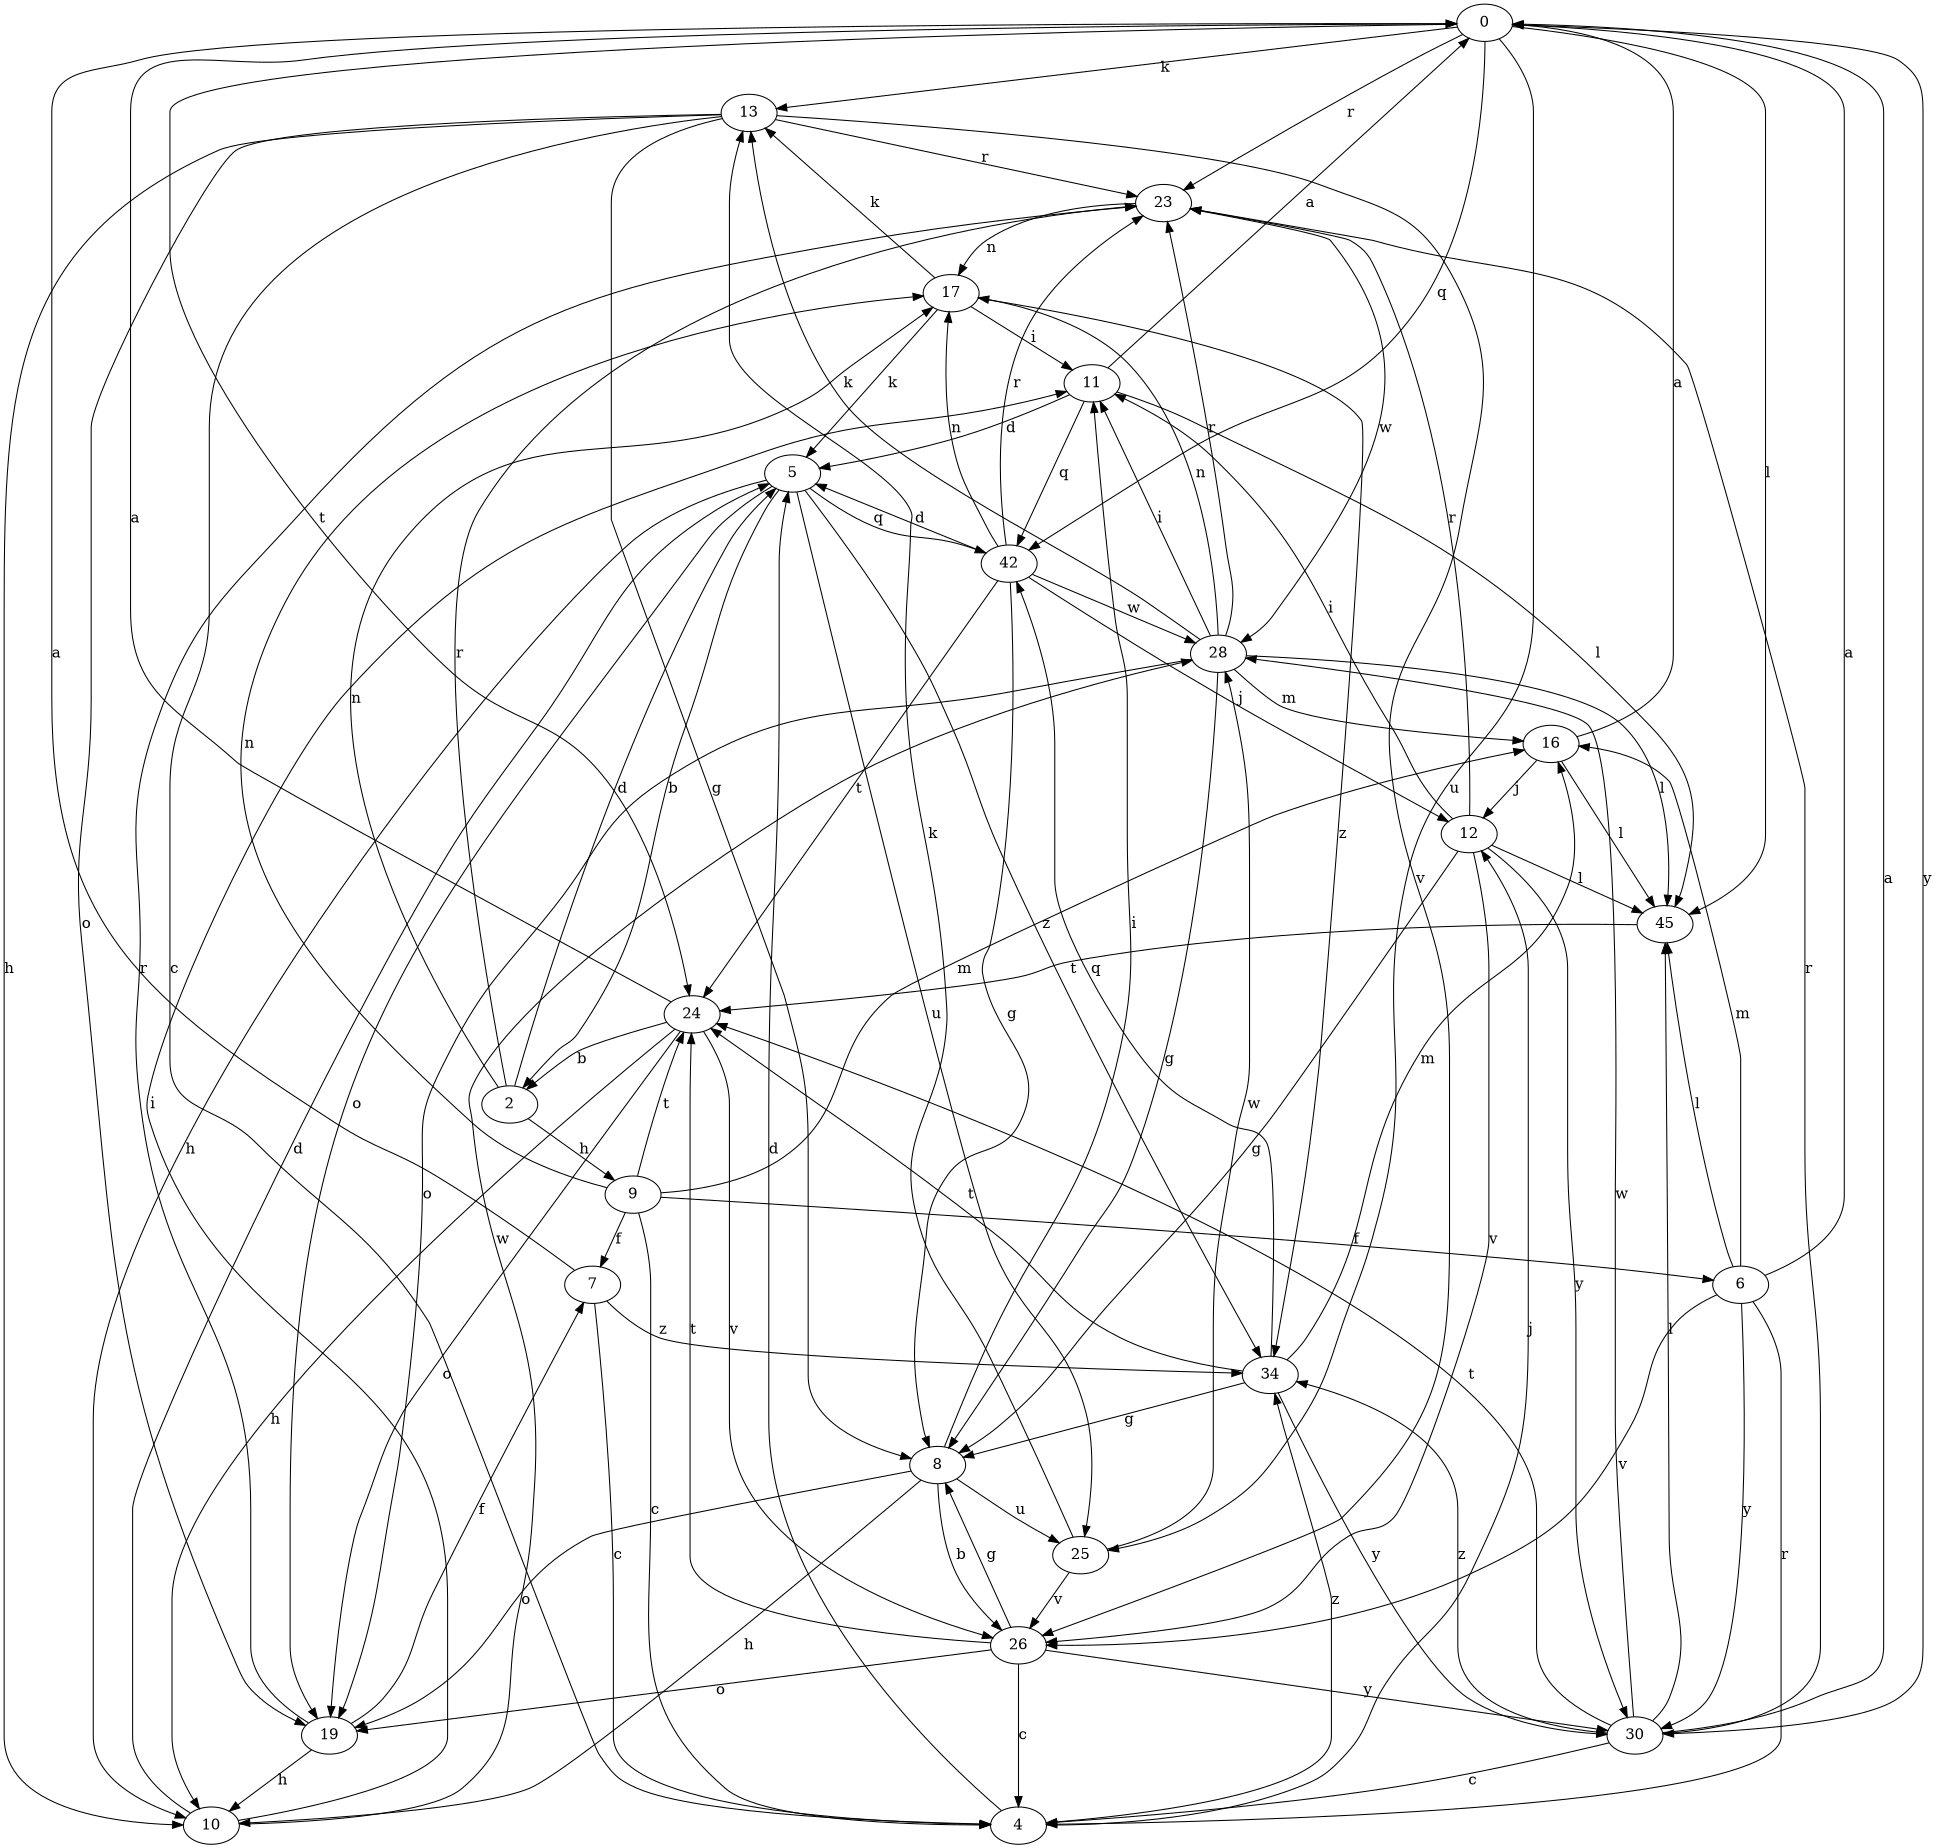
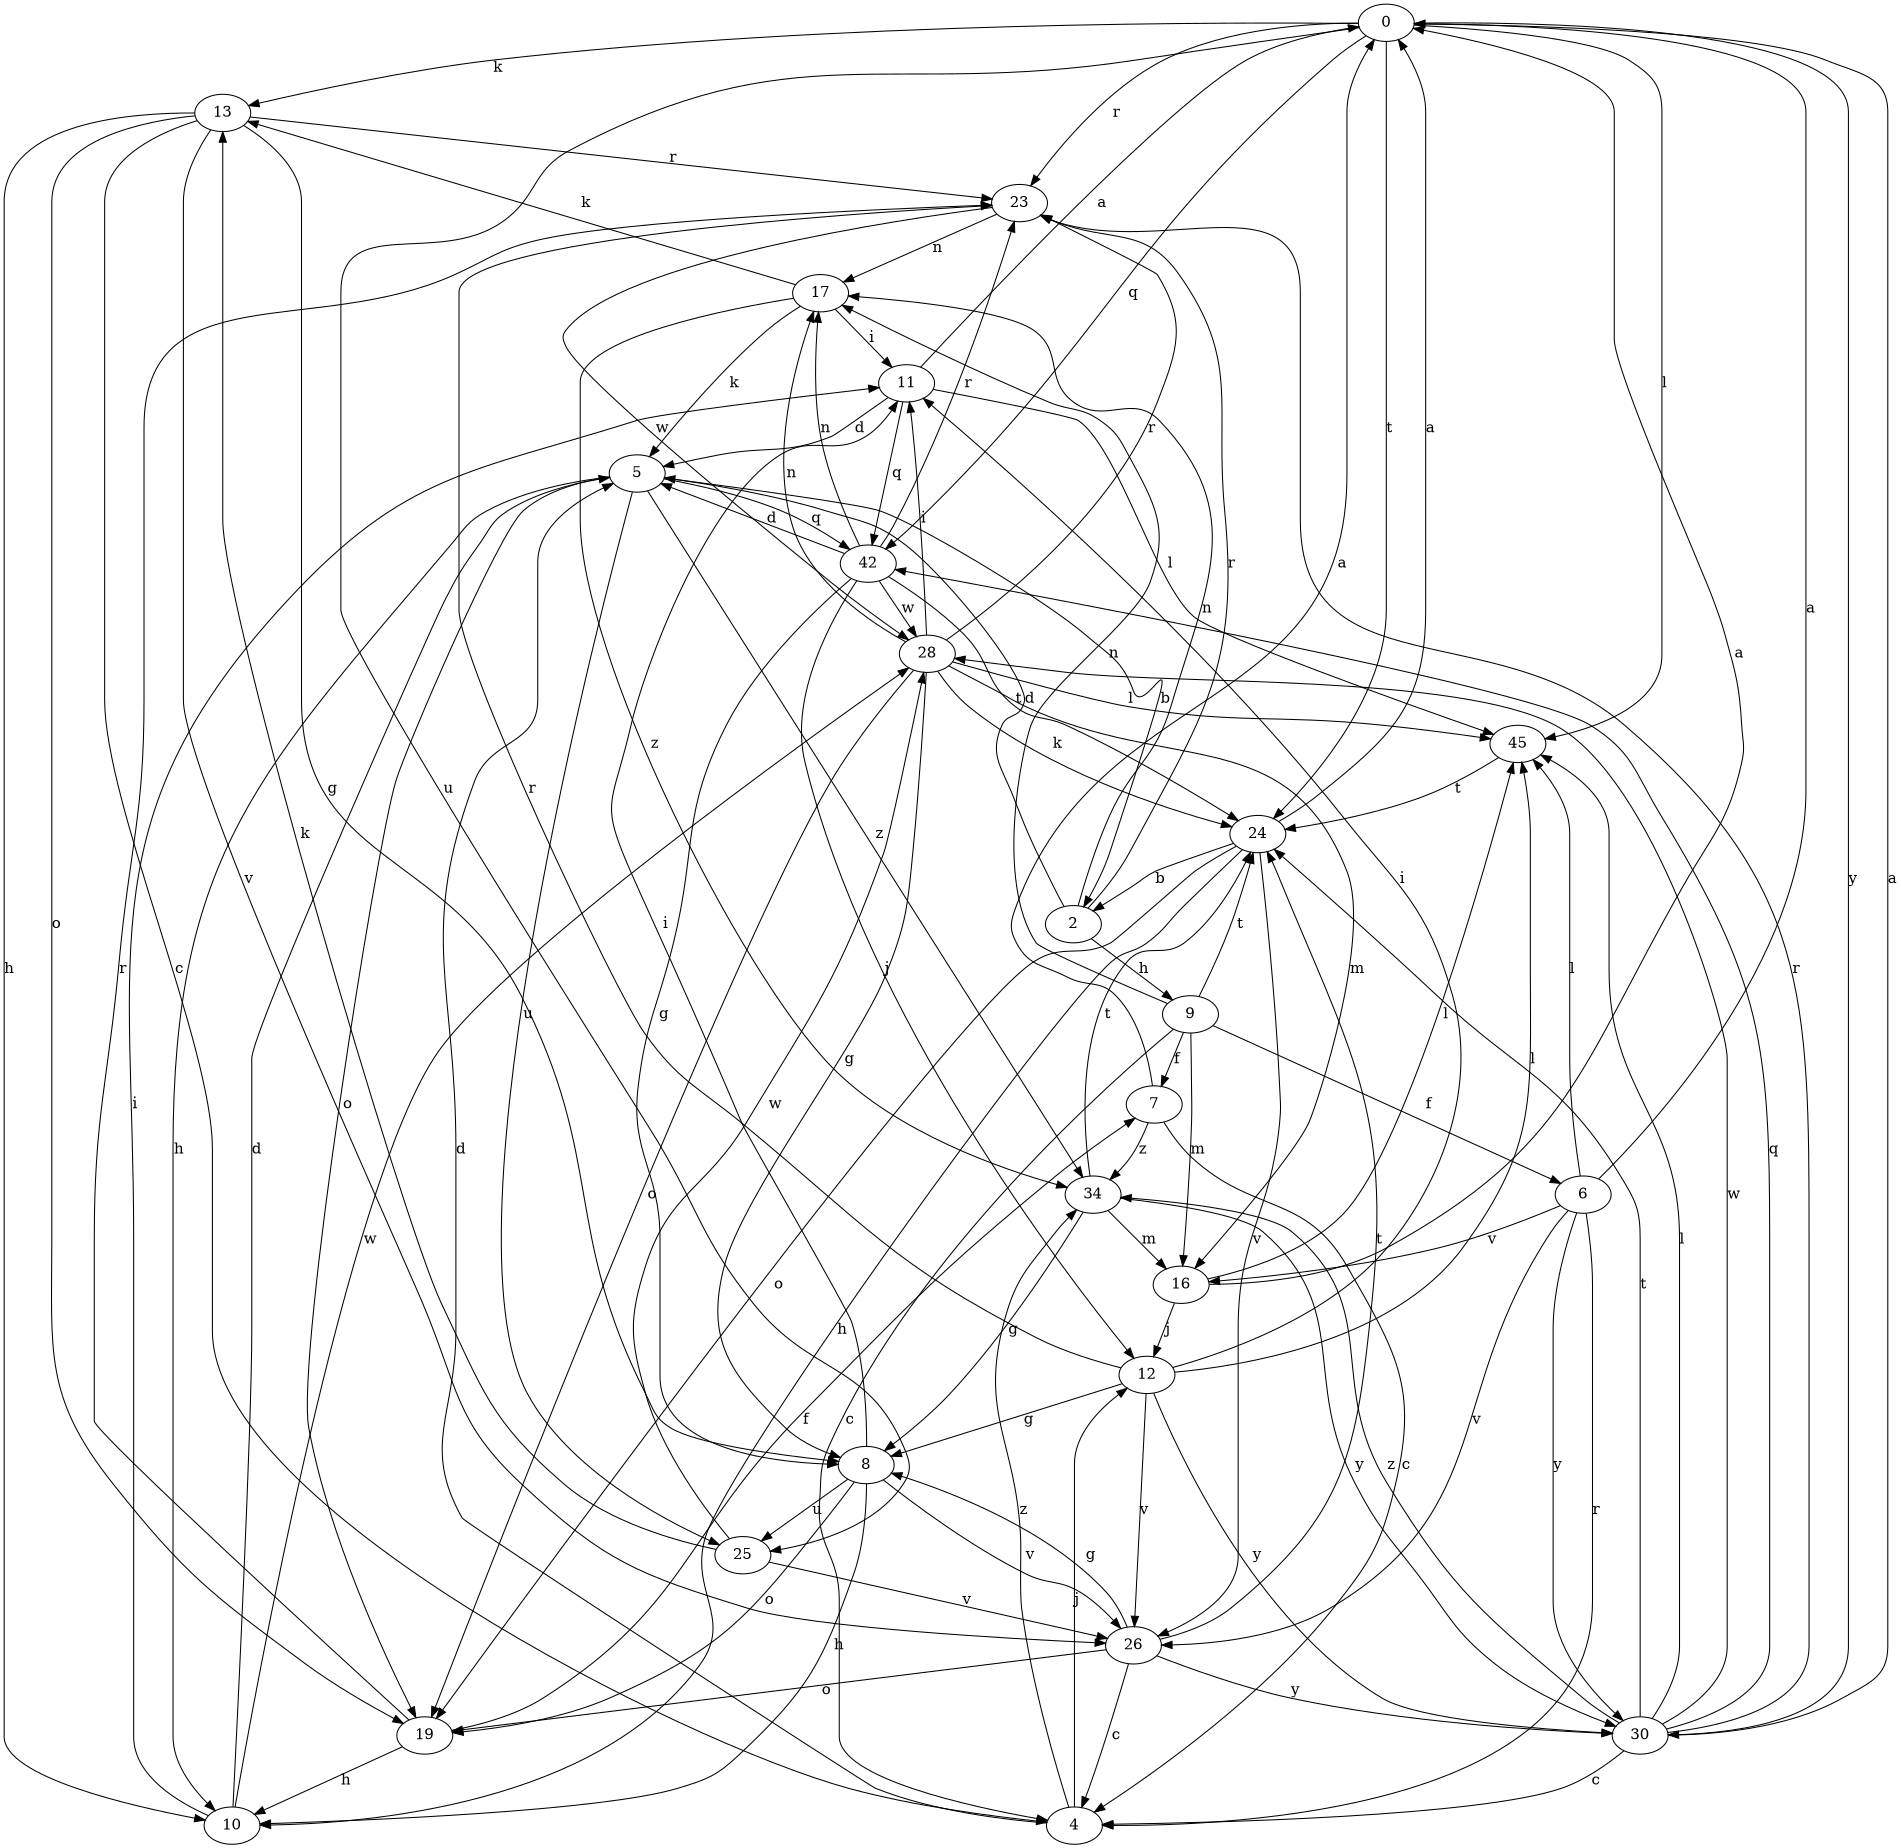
(915, 462) -> (1068, 768)
(1107, 1006) -> (1704, 892)
(1743, 1014) -> (1493, 1240)
(962, 1555) -> (1030, 1555)
